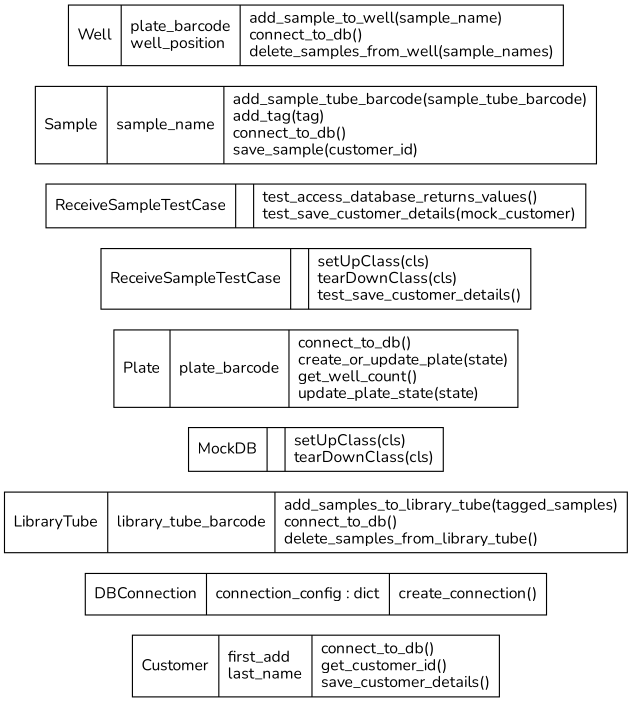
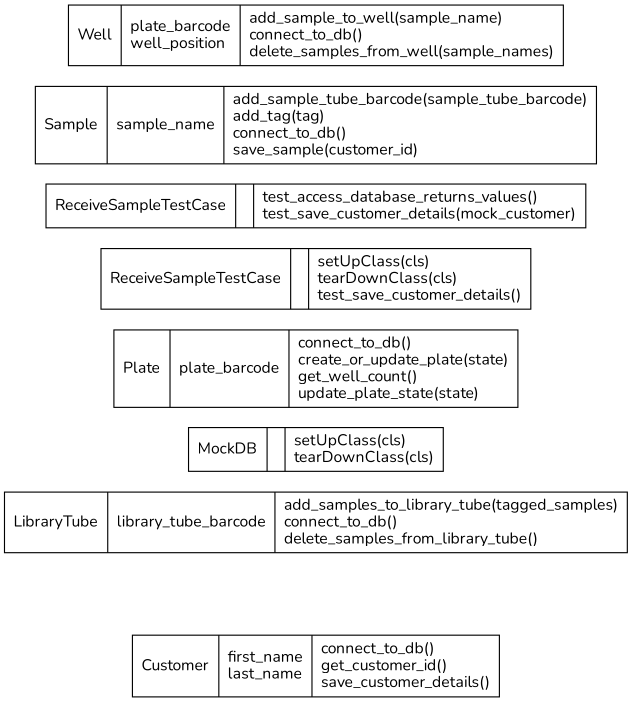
(316, 594) -> none
(259, 657) -> (265, 657)
